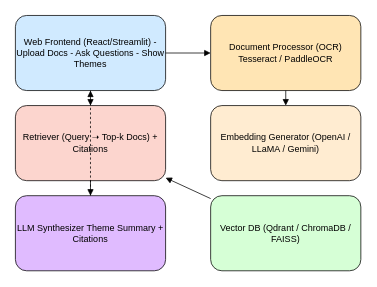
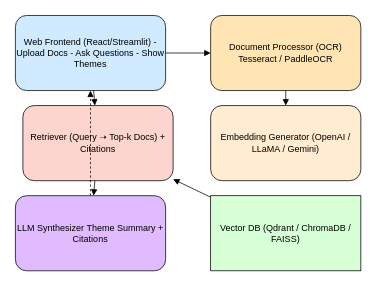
(90, 143) -> (98, 143)
(285, 233) -> (285, 233)
